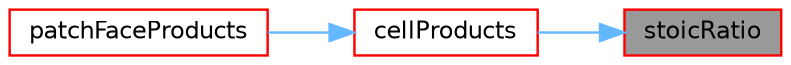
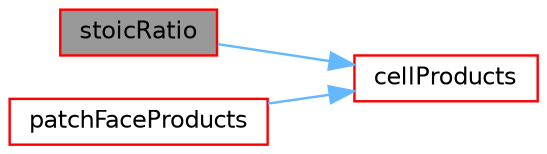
(569, 33) -> (274, 53)
